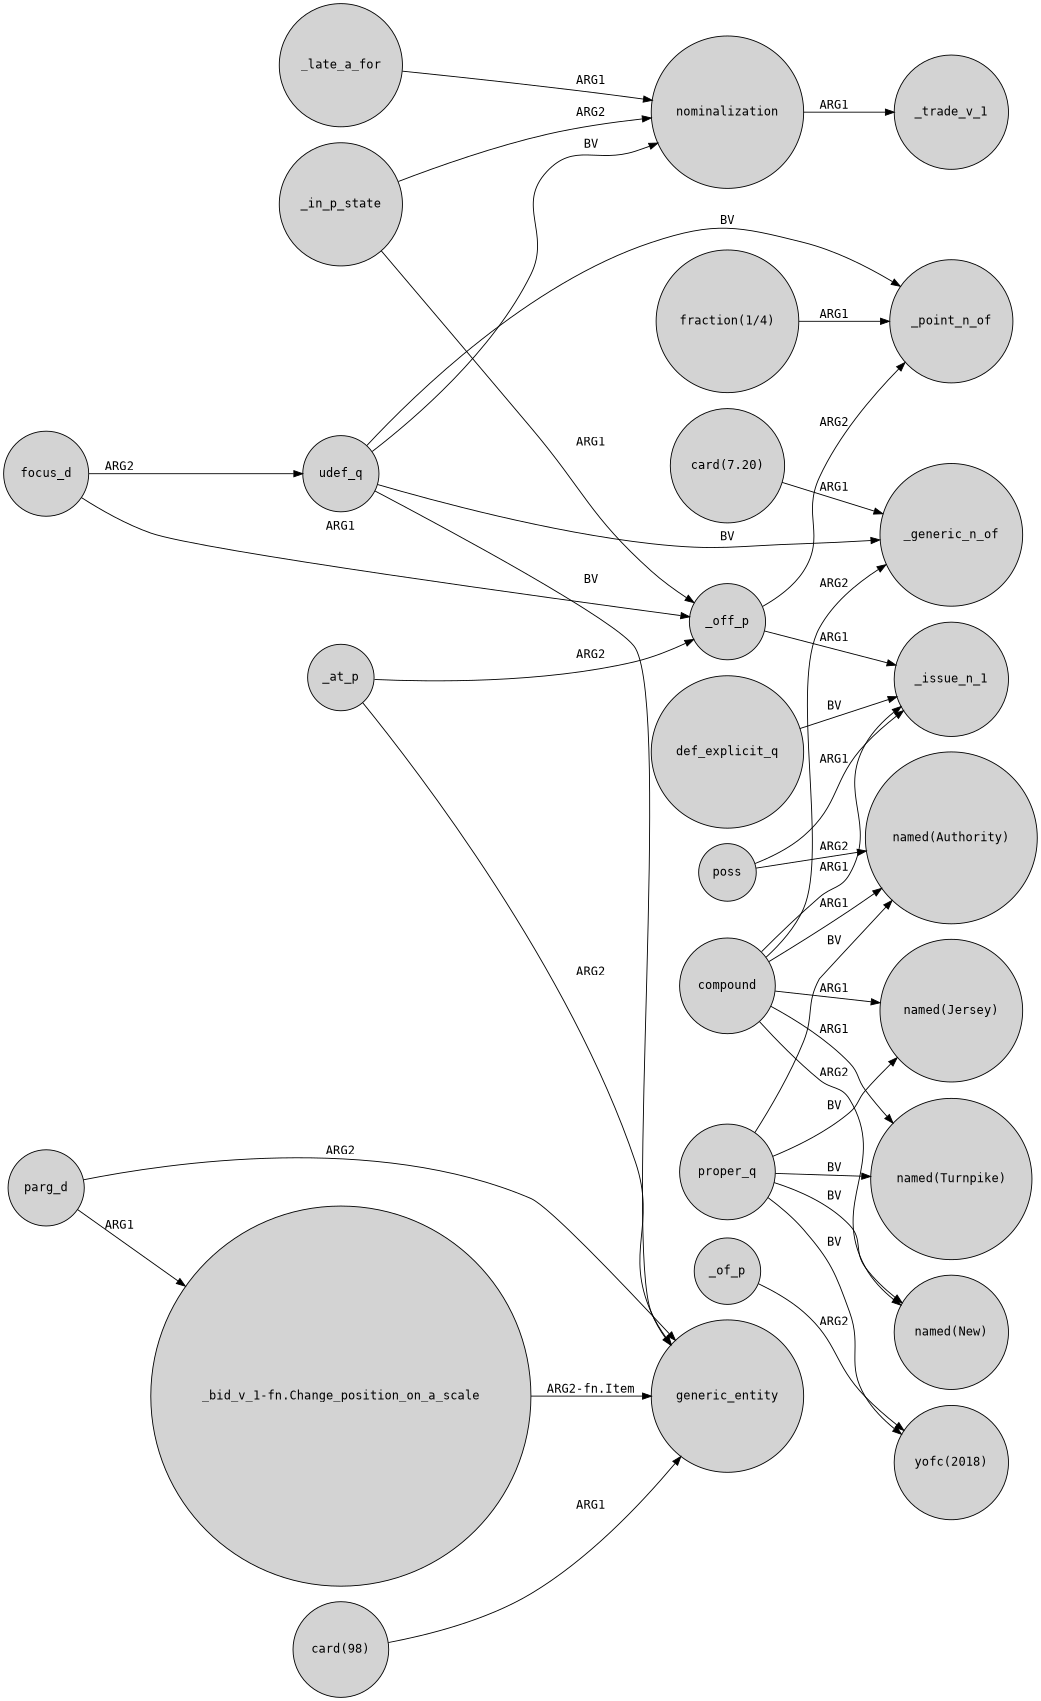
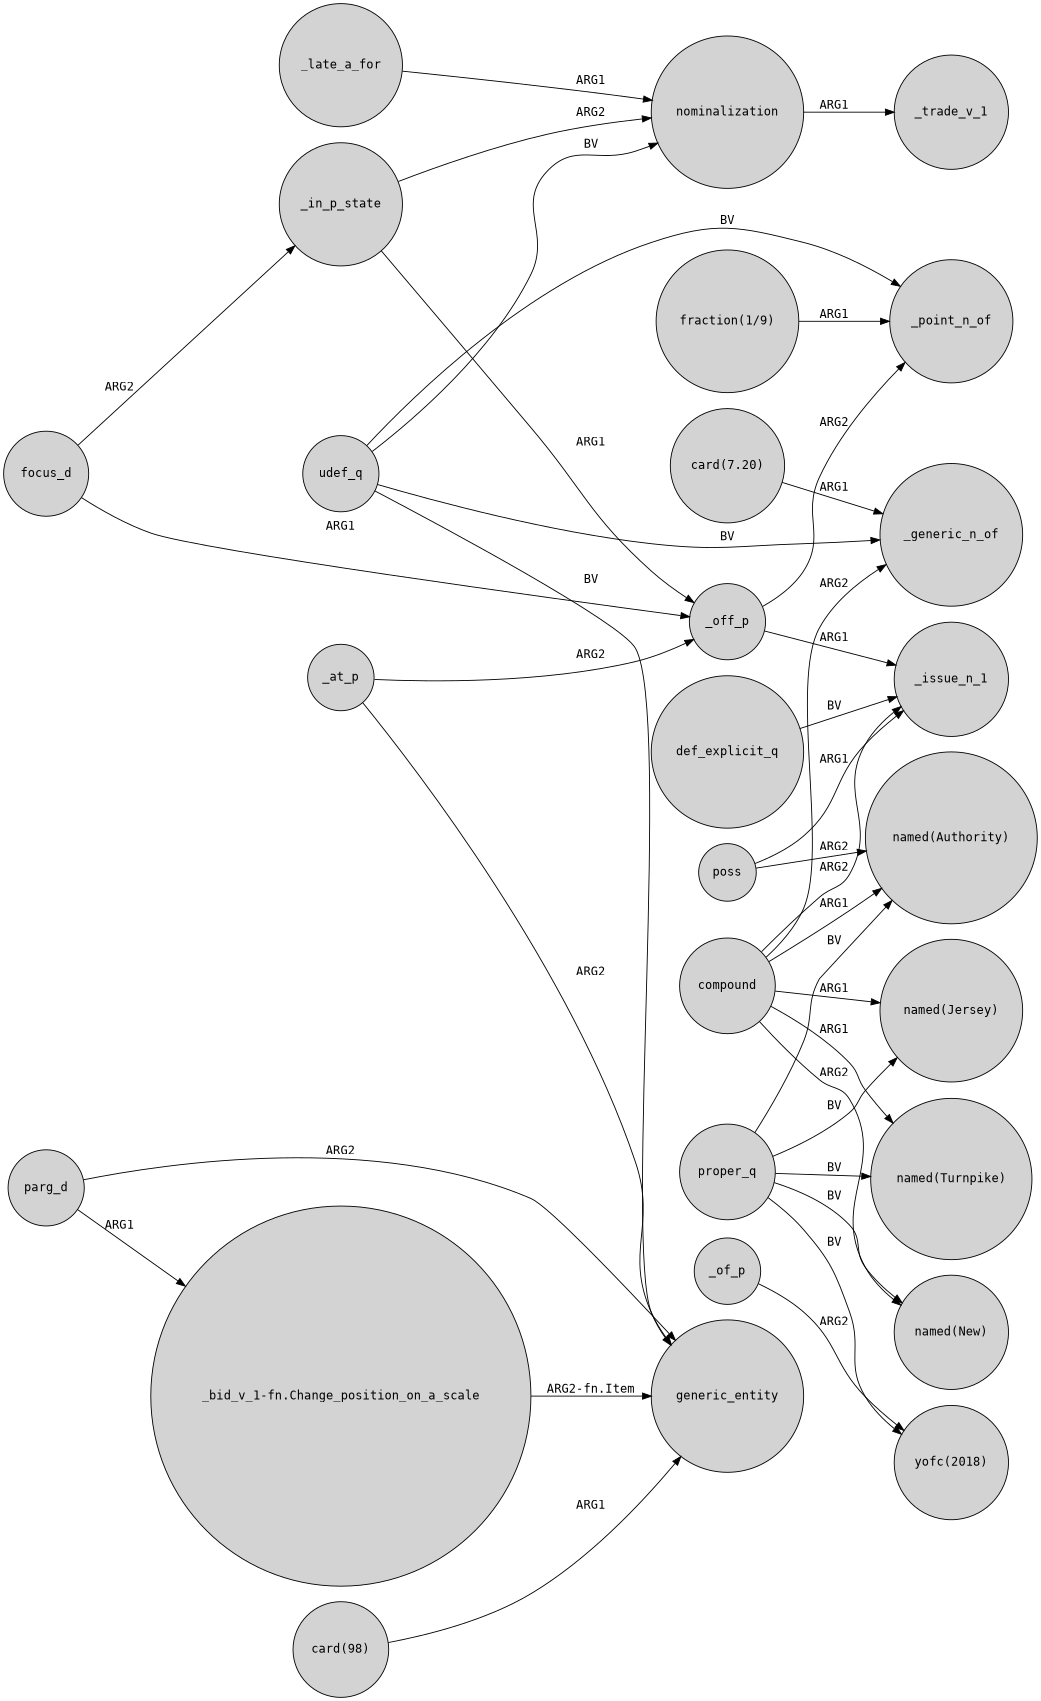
(727, 321) -> (727, 321)
(191, 474) -> (183, 349)
(834, 868) -> (834, 868)
